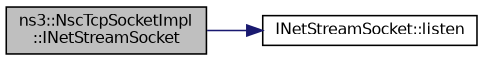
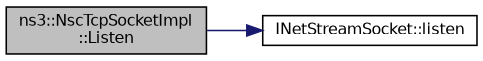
(106, 30) -> (106, 30)
